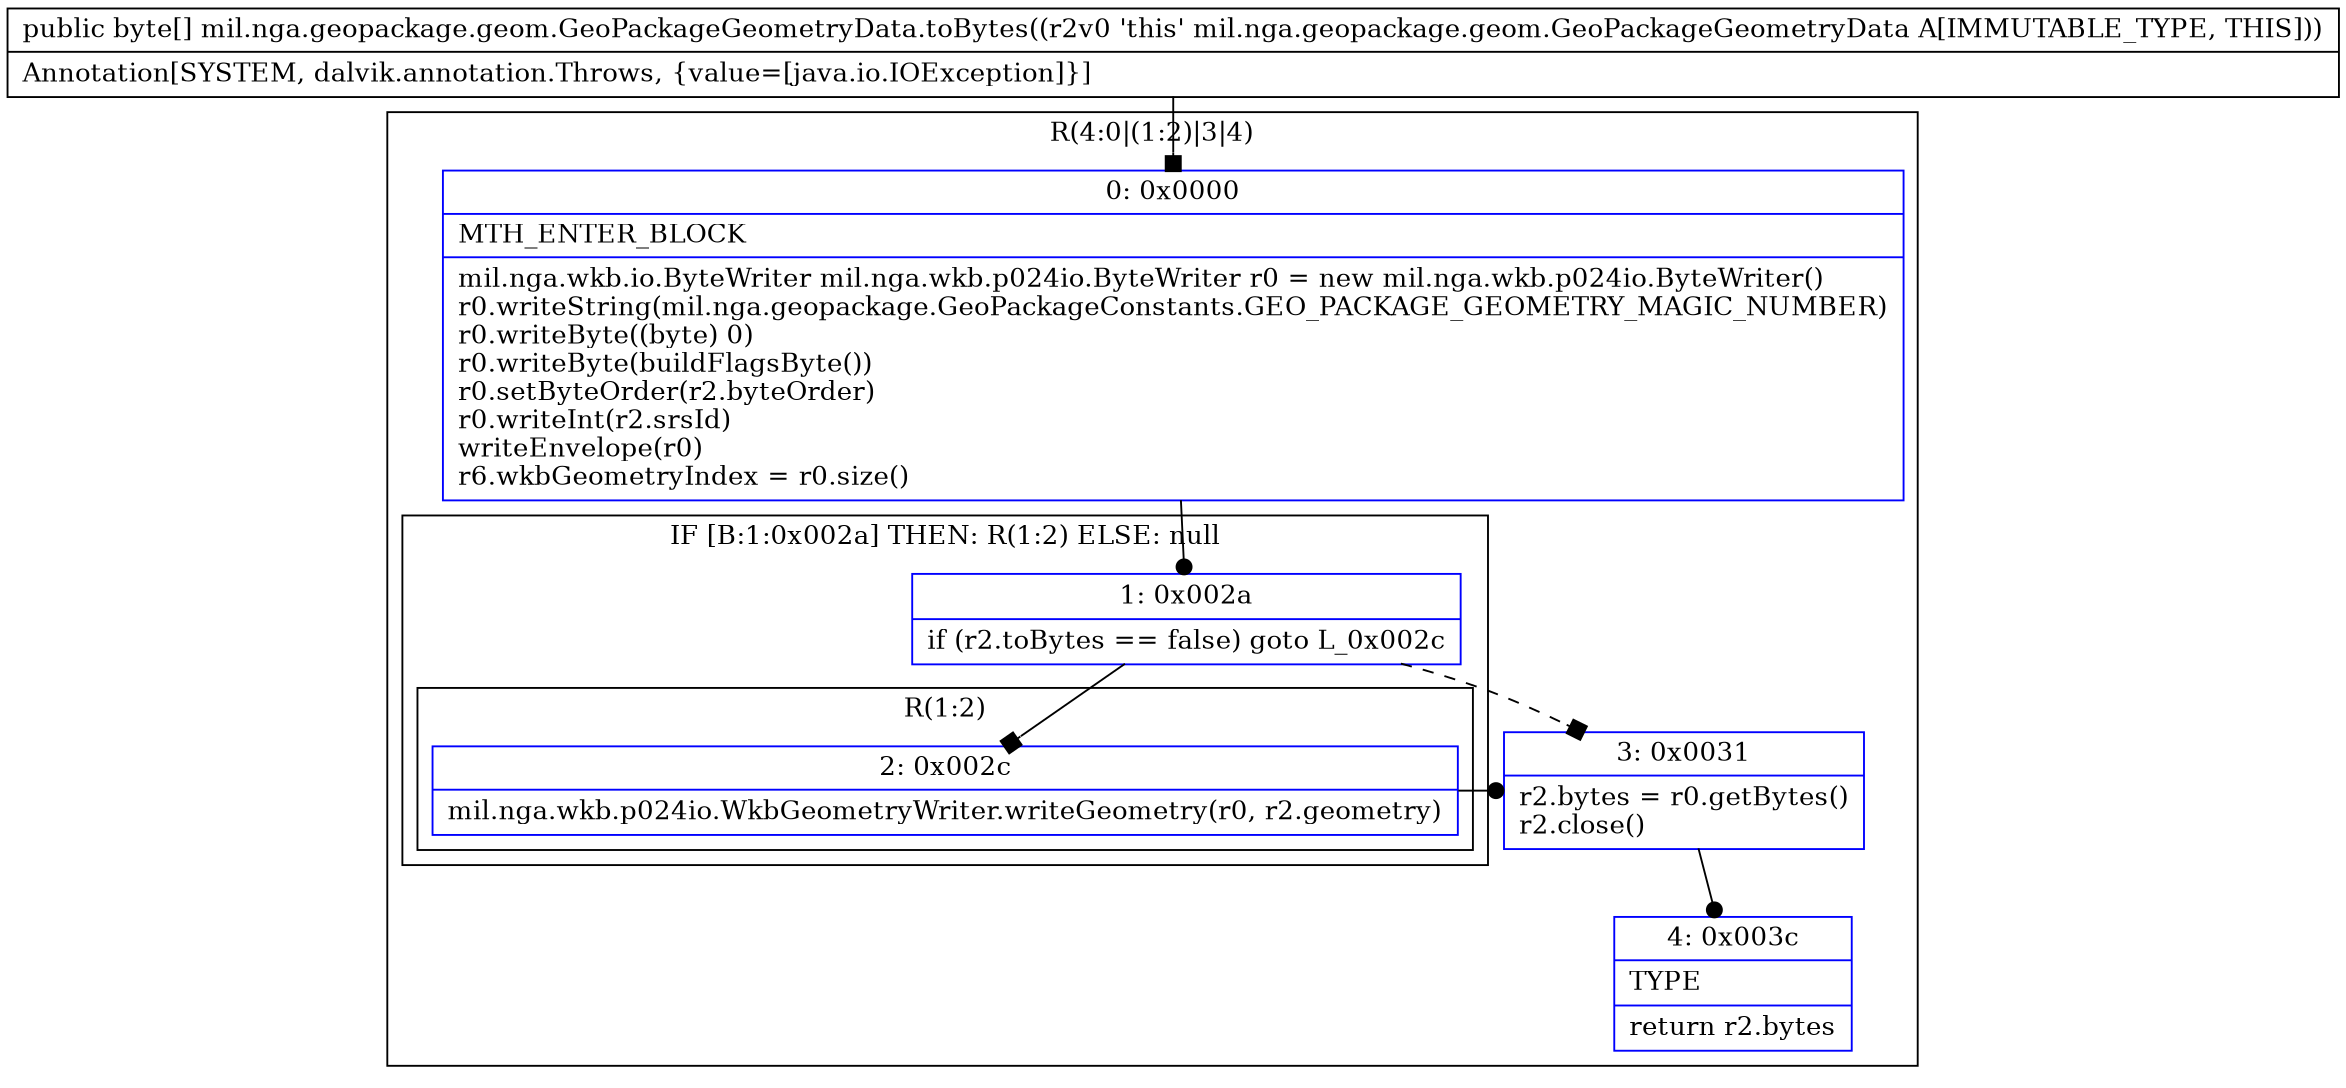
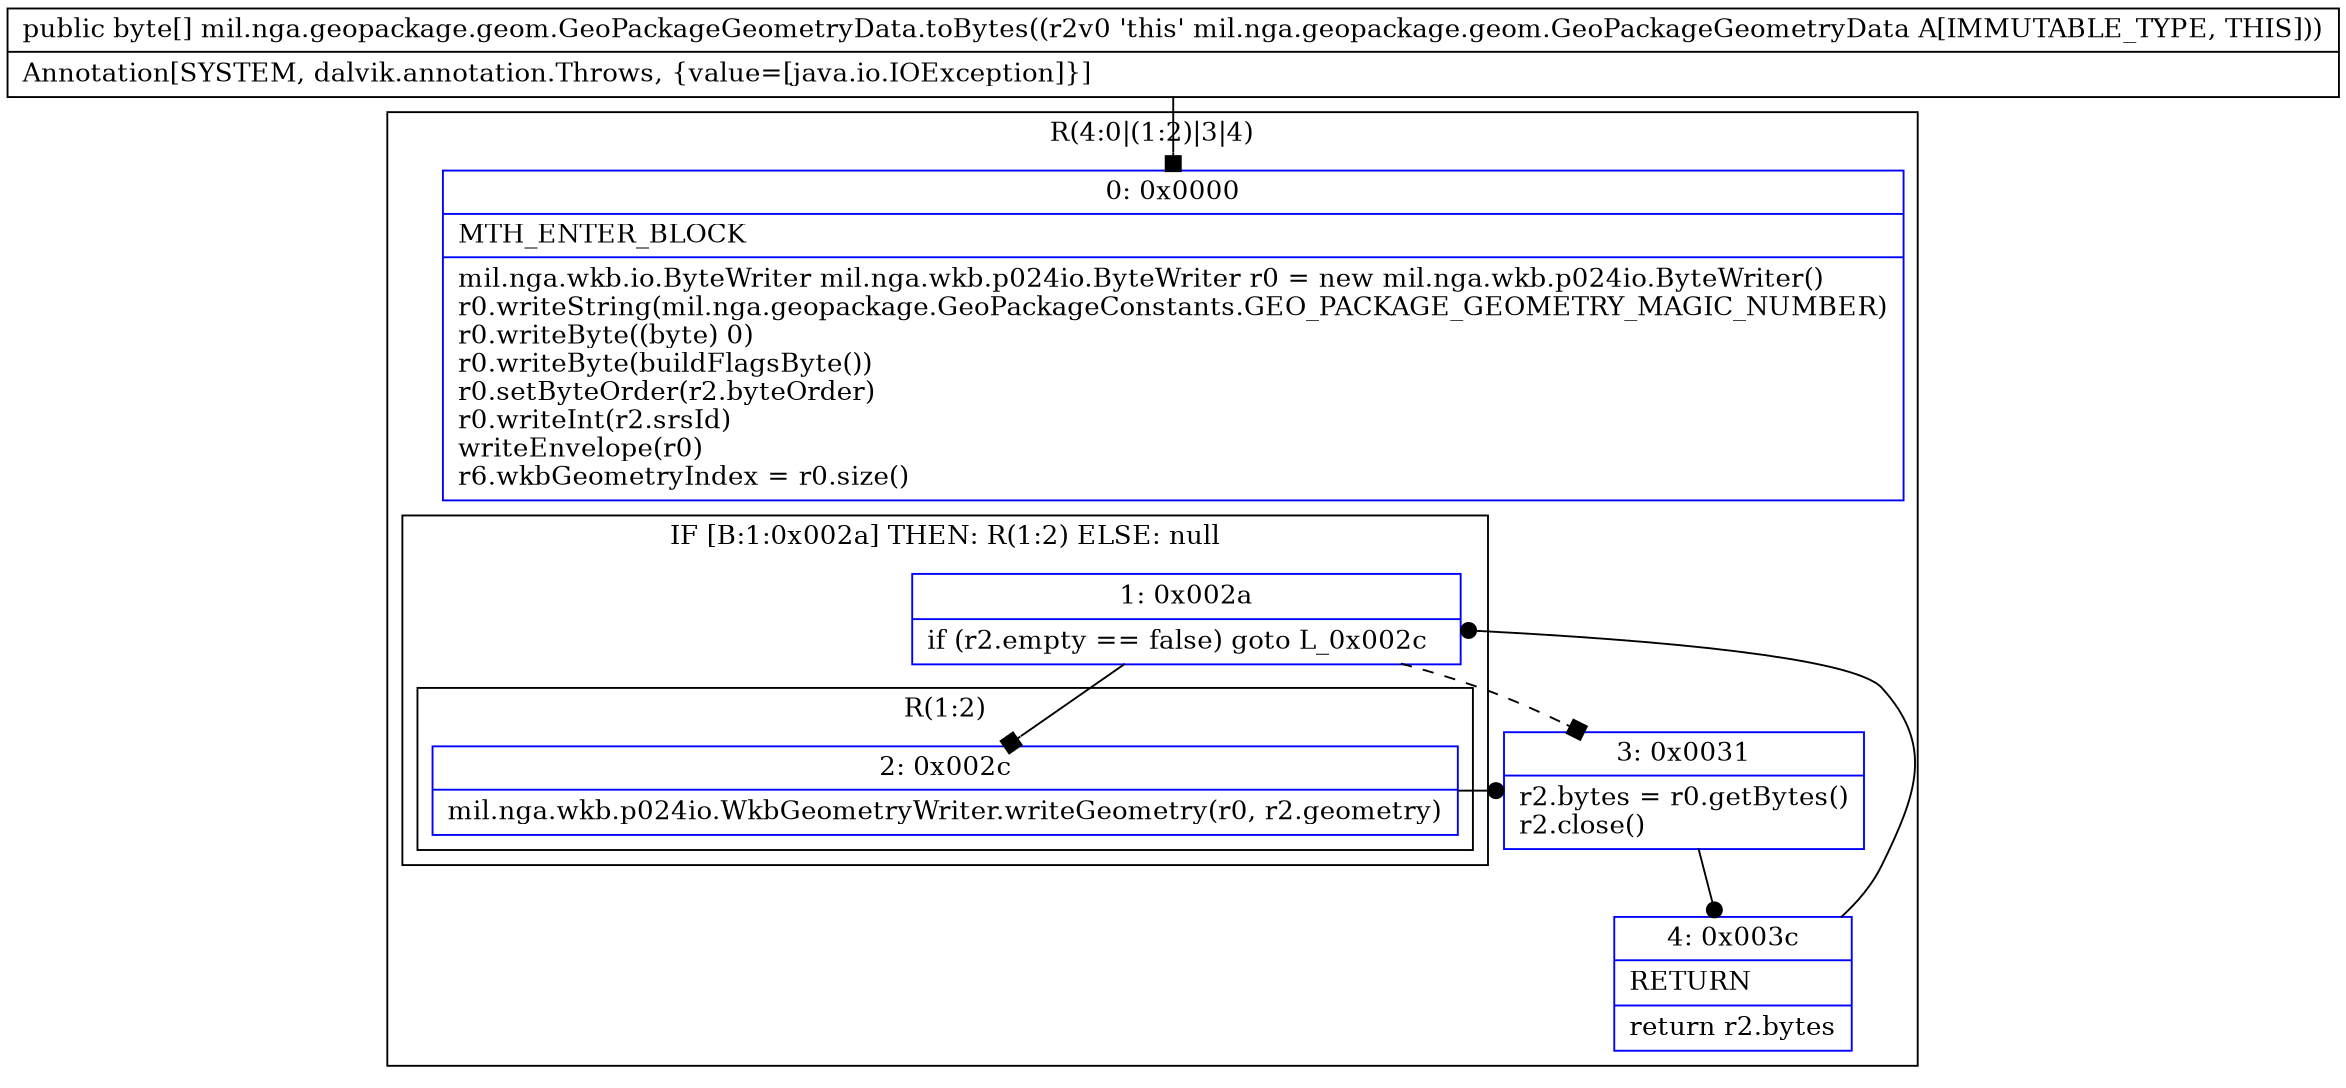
(1182, 530) -> (1810, 663)
(1186, 641) -> (1177, 641)
(1666, 982) -> (1691, 982)
